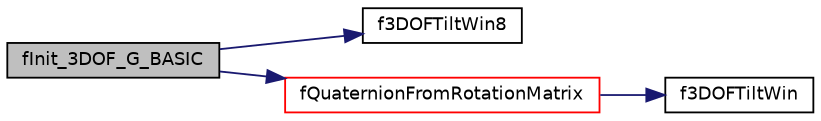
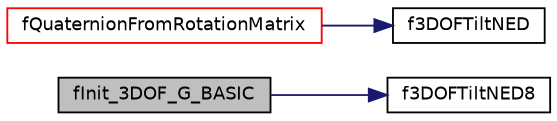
(442, 26) -> (469, 95)
(243, 74) -> none
(739, 95) -> (469, 26)
